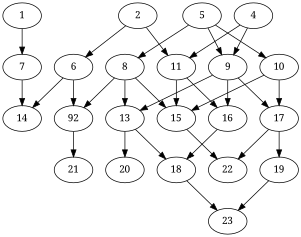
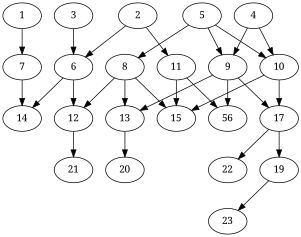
none -> (74, 16)
(219, 39) -> (265, 38)
(74, 119) -> (74, 119)
(228, 119) -> (228, 119)
(199, 141) -> none
(176, 170) -> none
